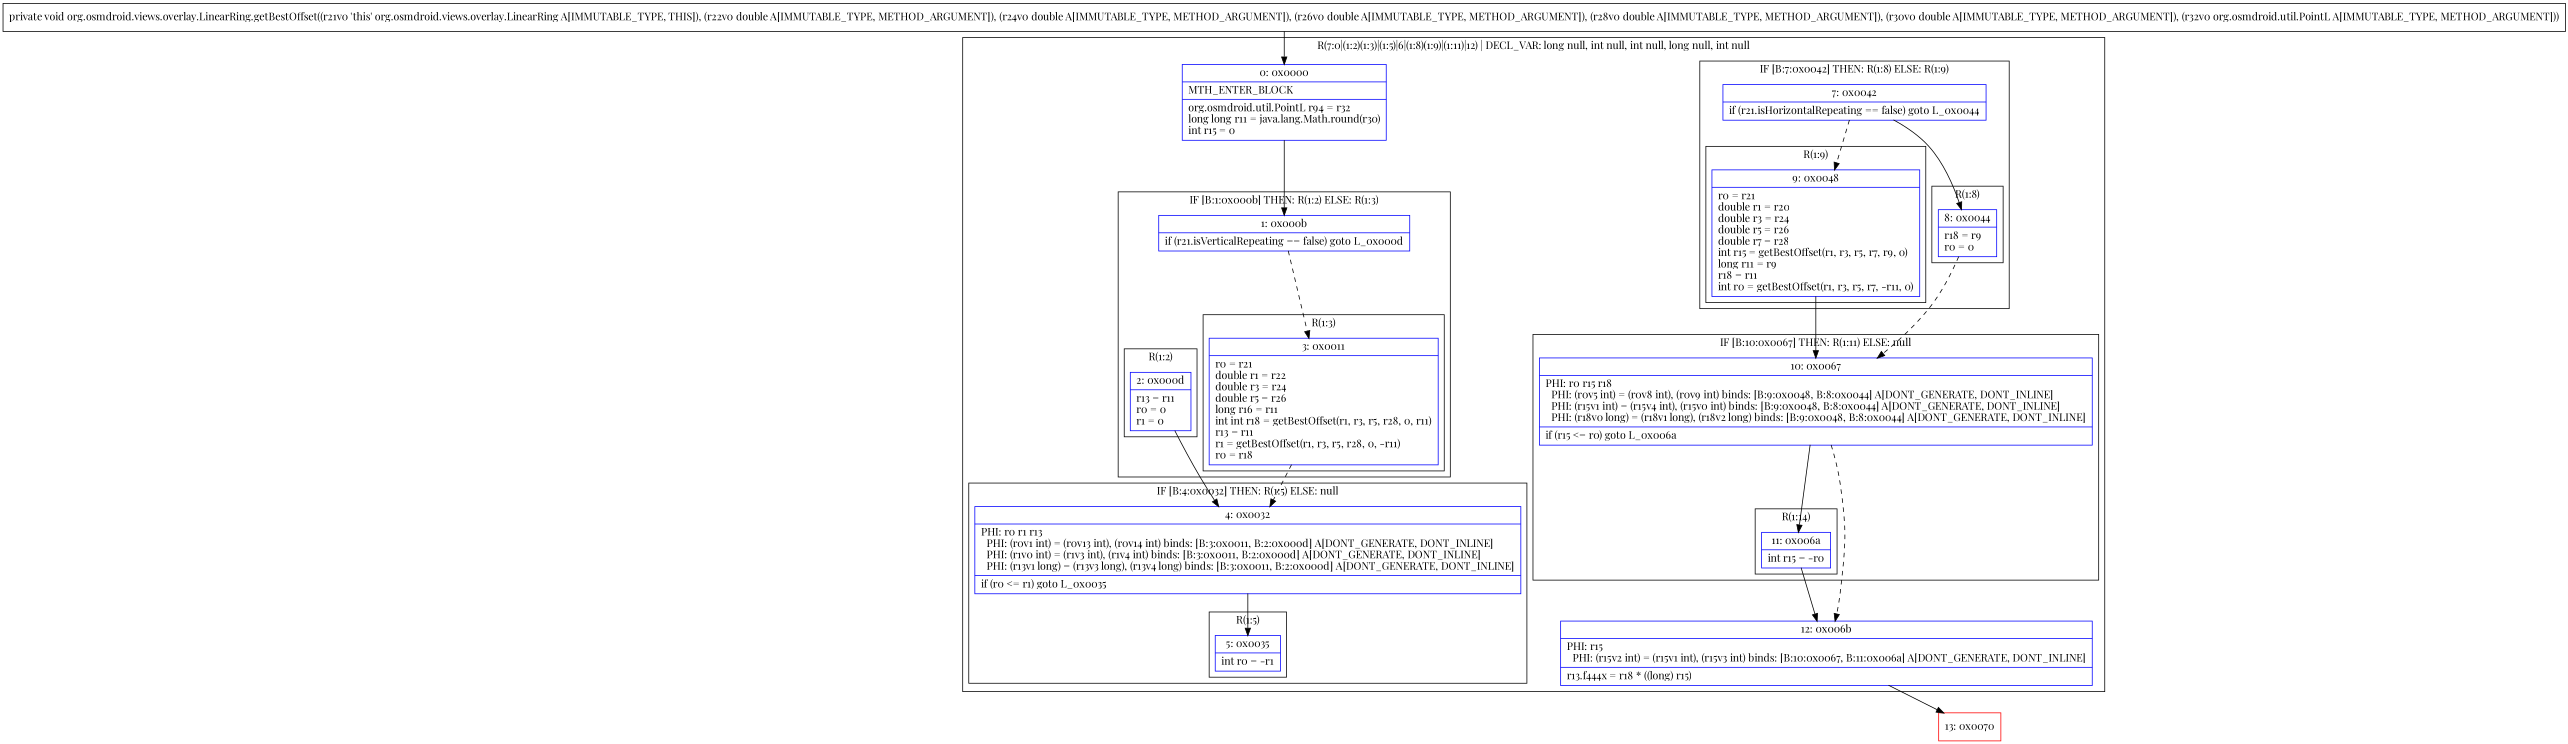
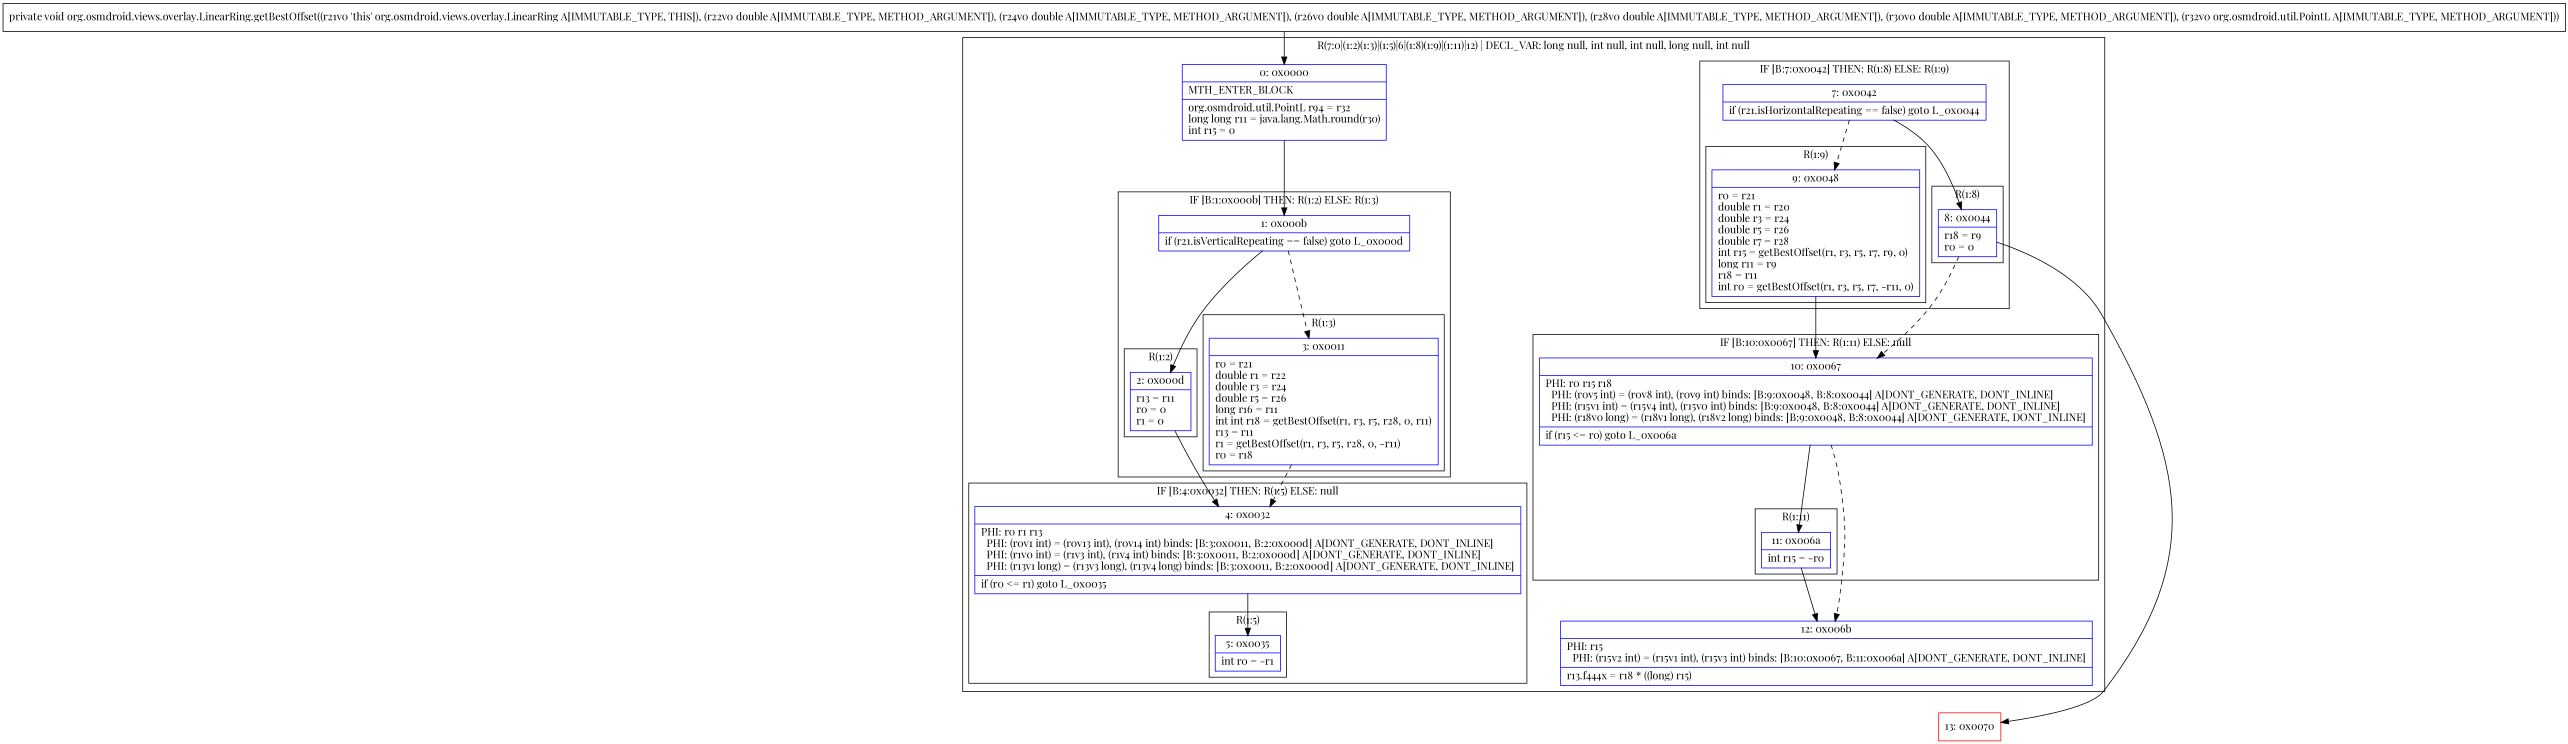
none -> (1210, 302)
(1796, 518) -> (1796, 518)
(1913, 697) -> (2169, 490)
